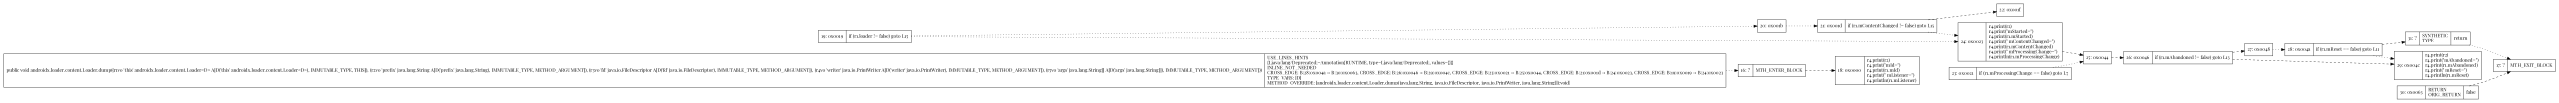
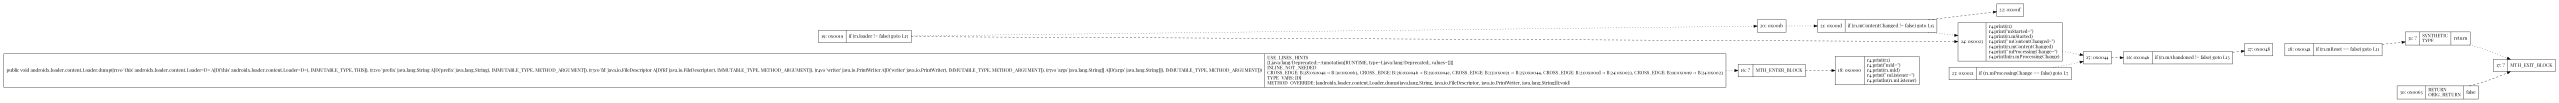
(1433, 39) -> (1433, 39)
(2277, 50) -> none
(2071, 53) -> (2071, 53)
(2438, 65) -> none
